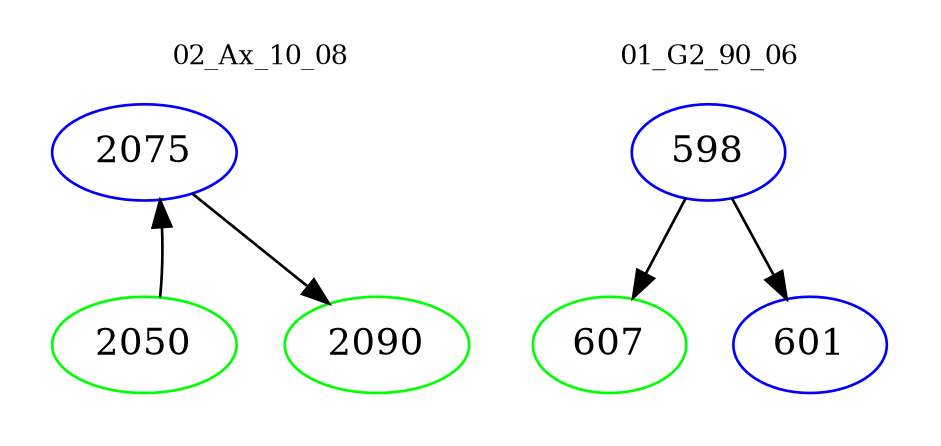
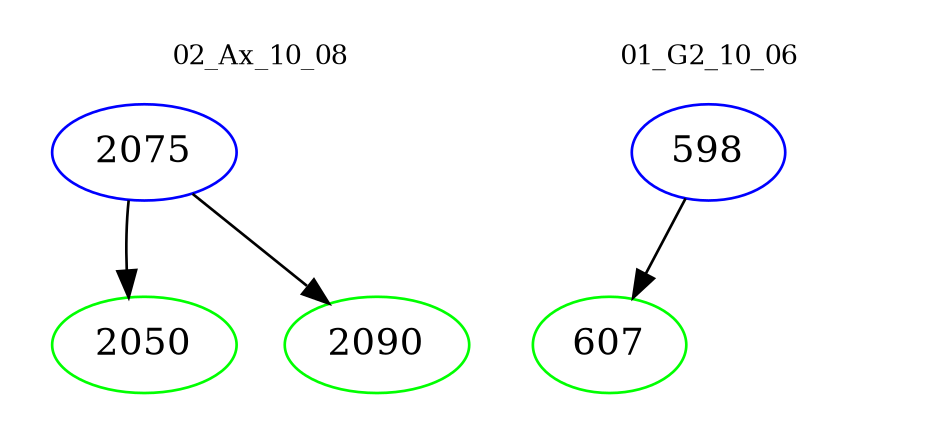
(710, 57) -> (710, 57)
(162, 263) -> (127, 235)
(810, 345) -> none
